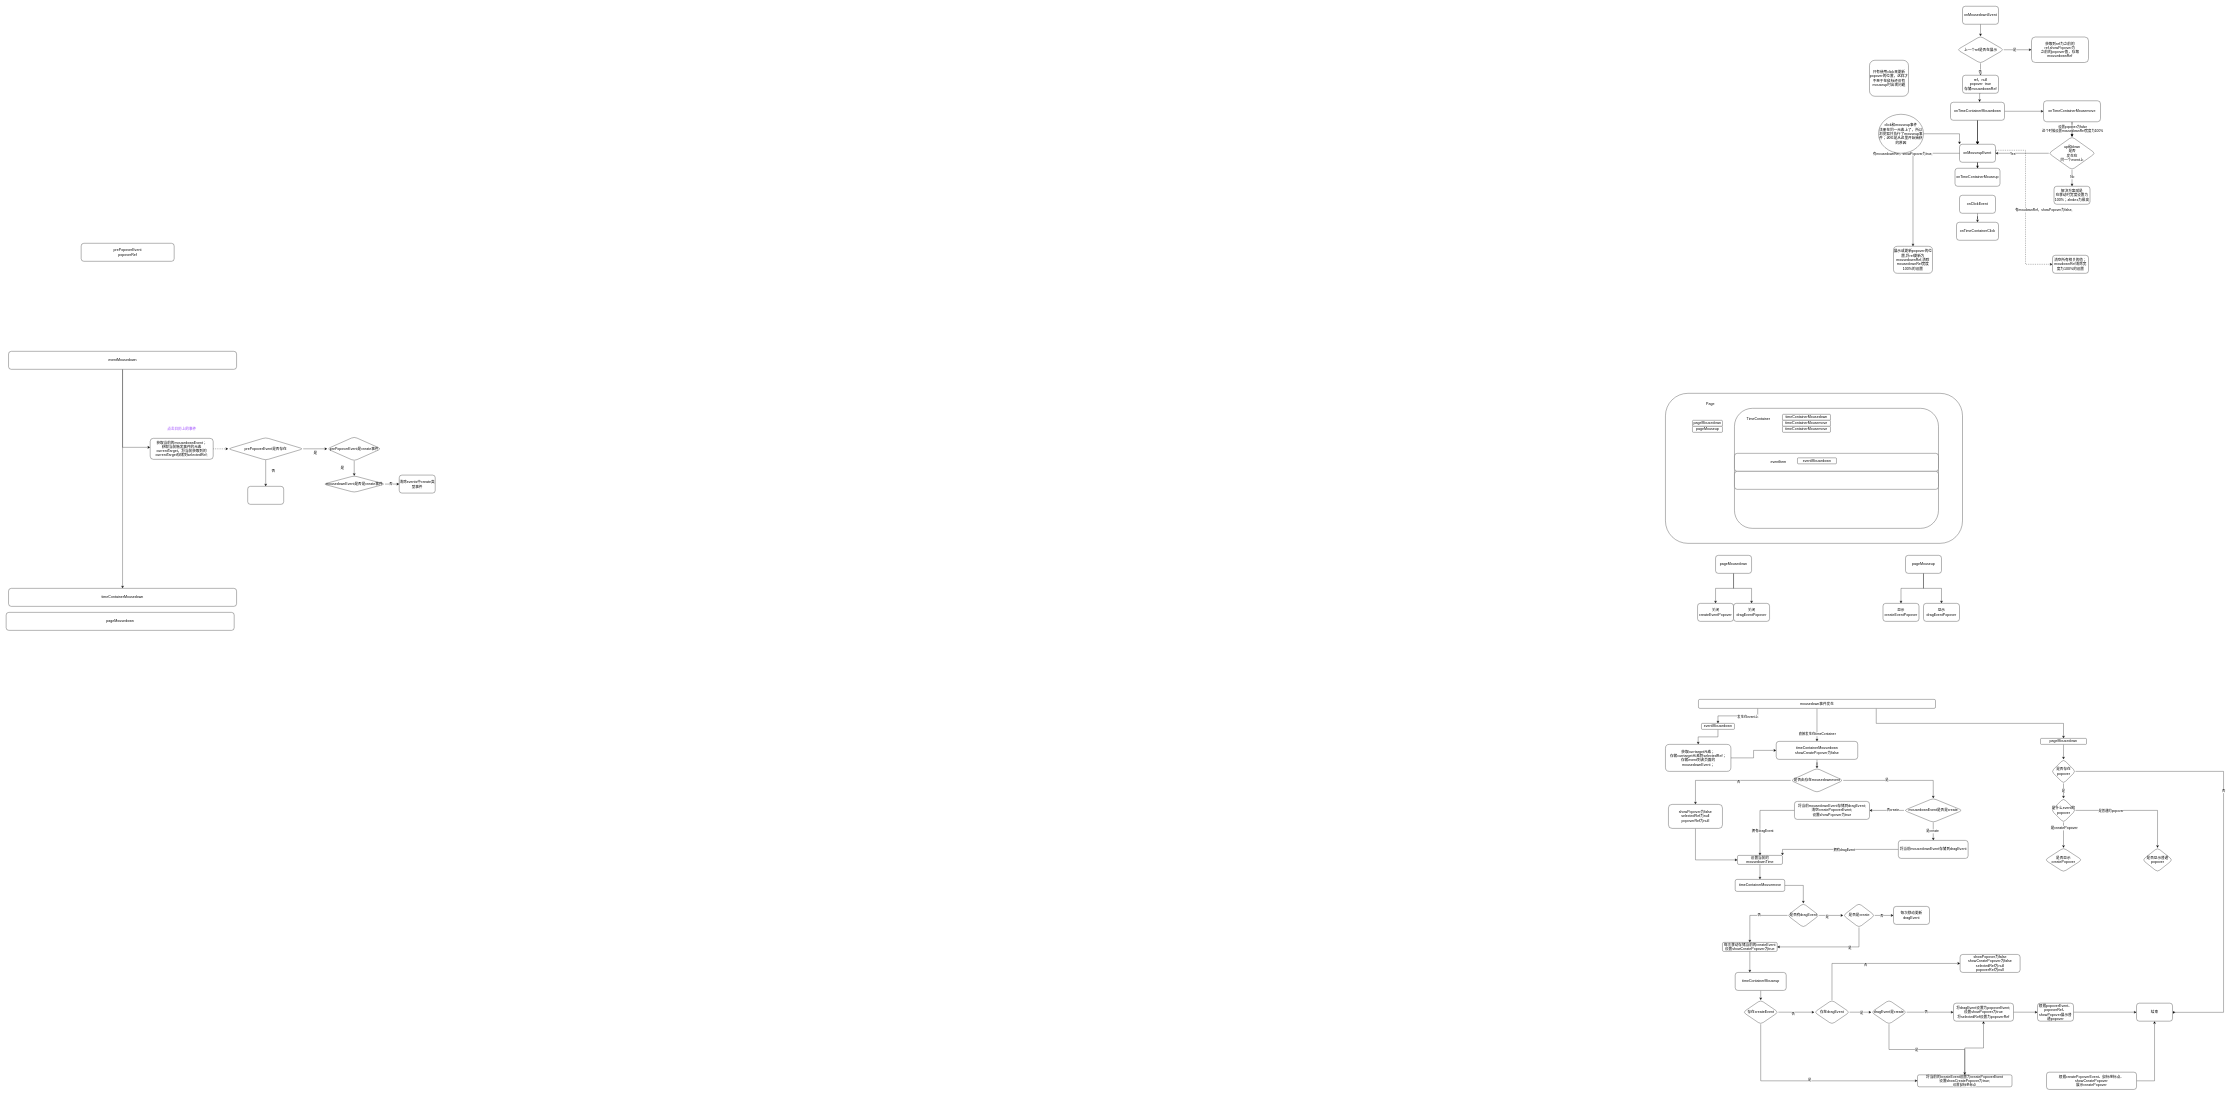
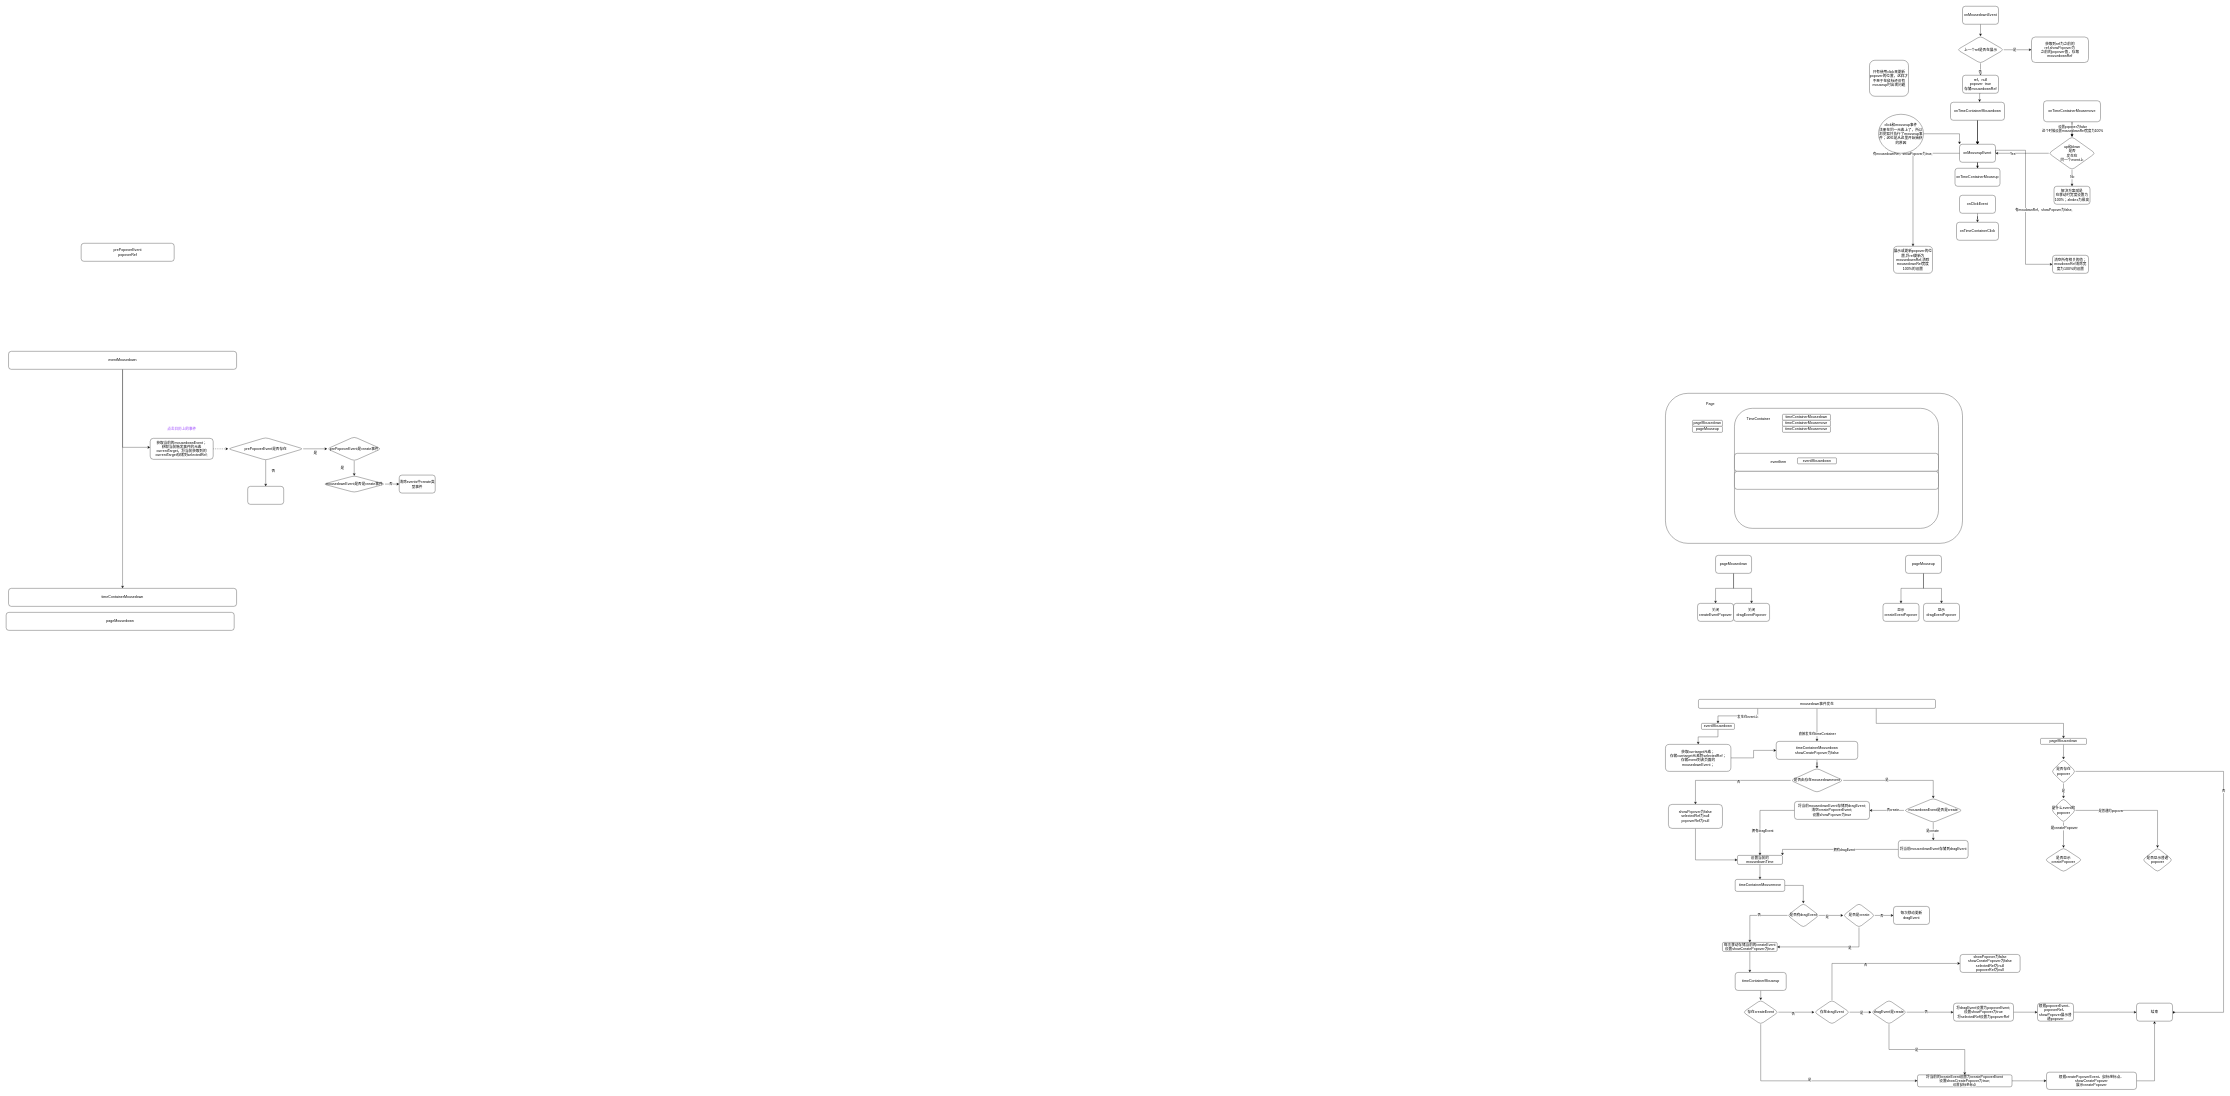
(2040, 111) -> none
(2025, 203) -> (2025, 203)
(1983, 1024) -> (2043, 1081)
